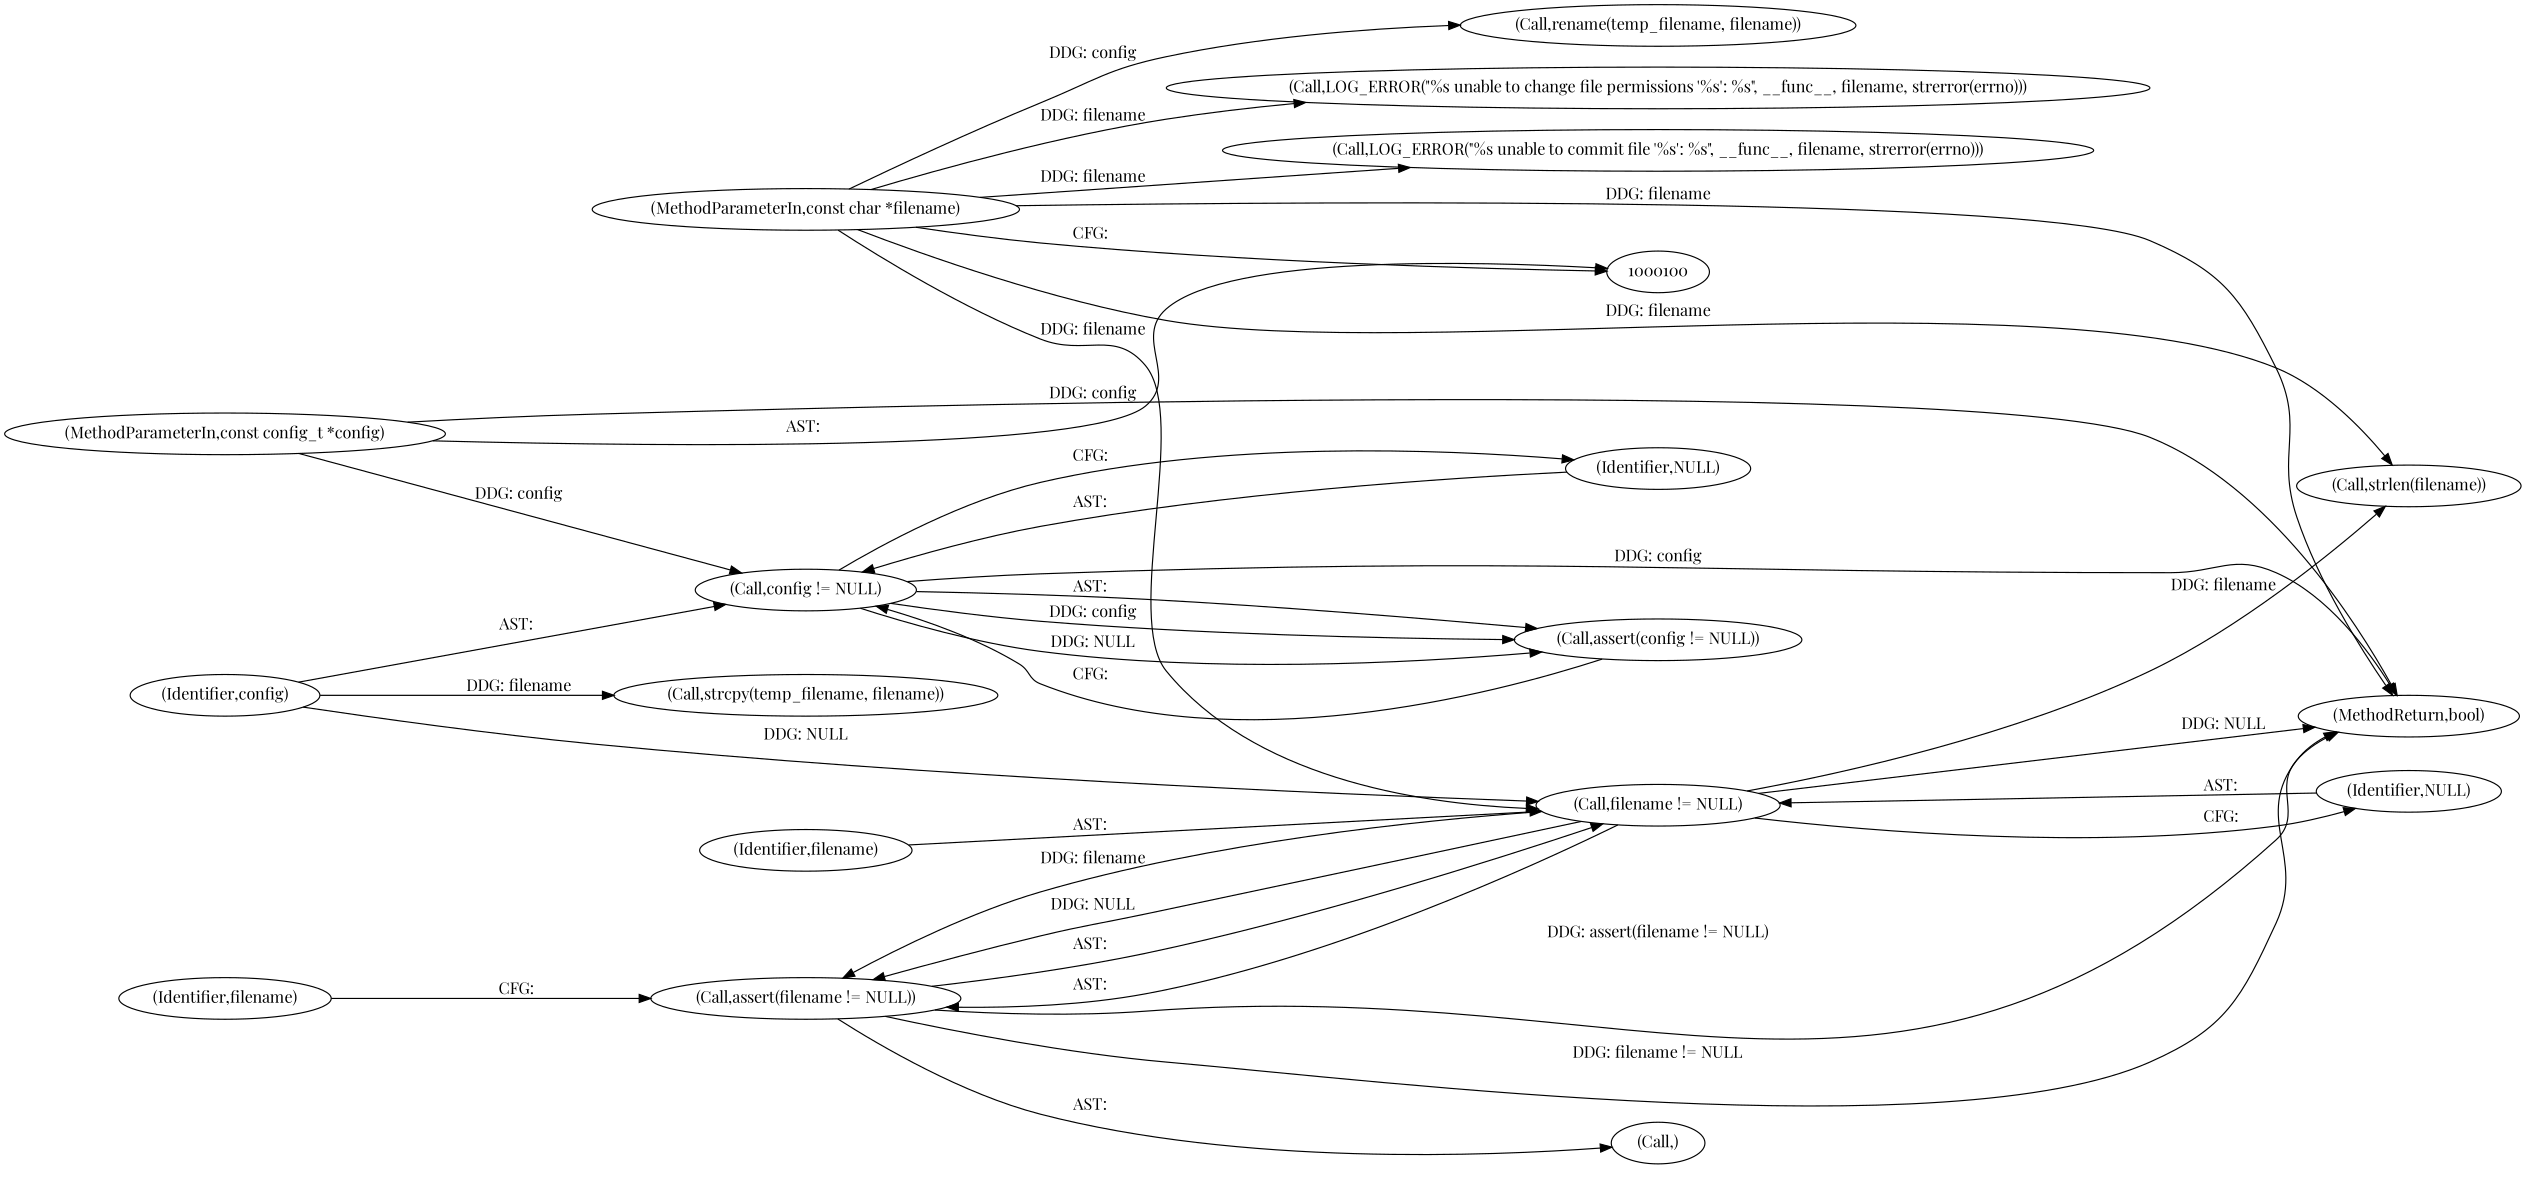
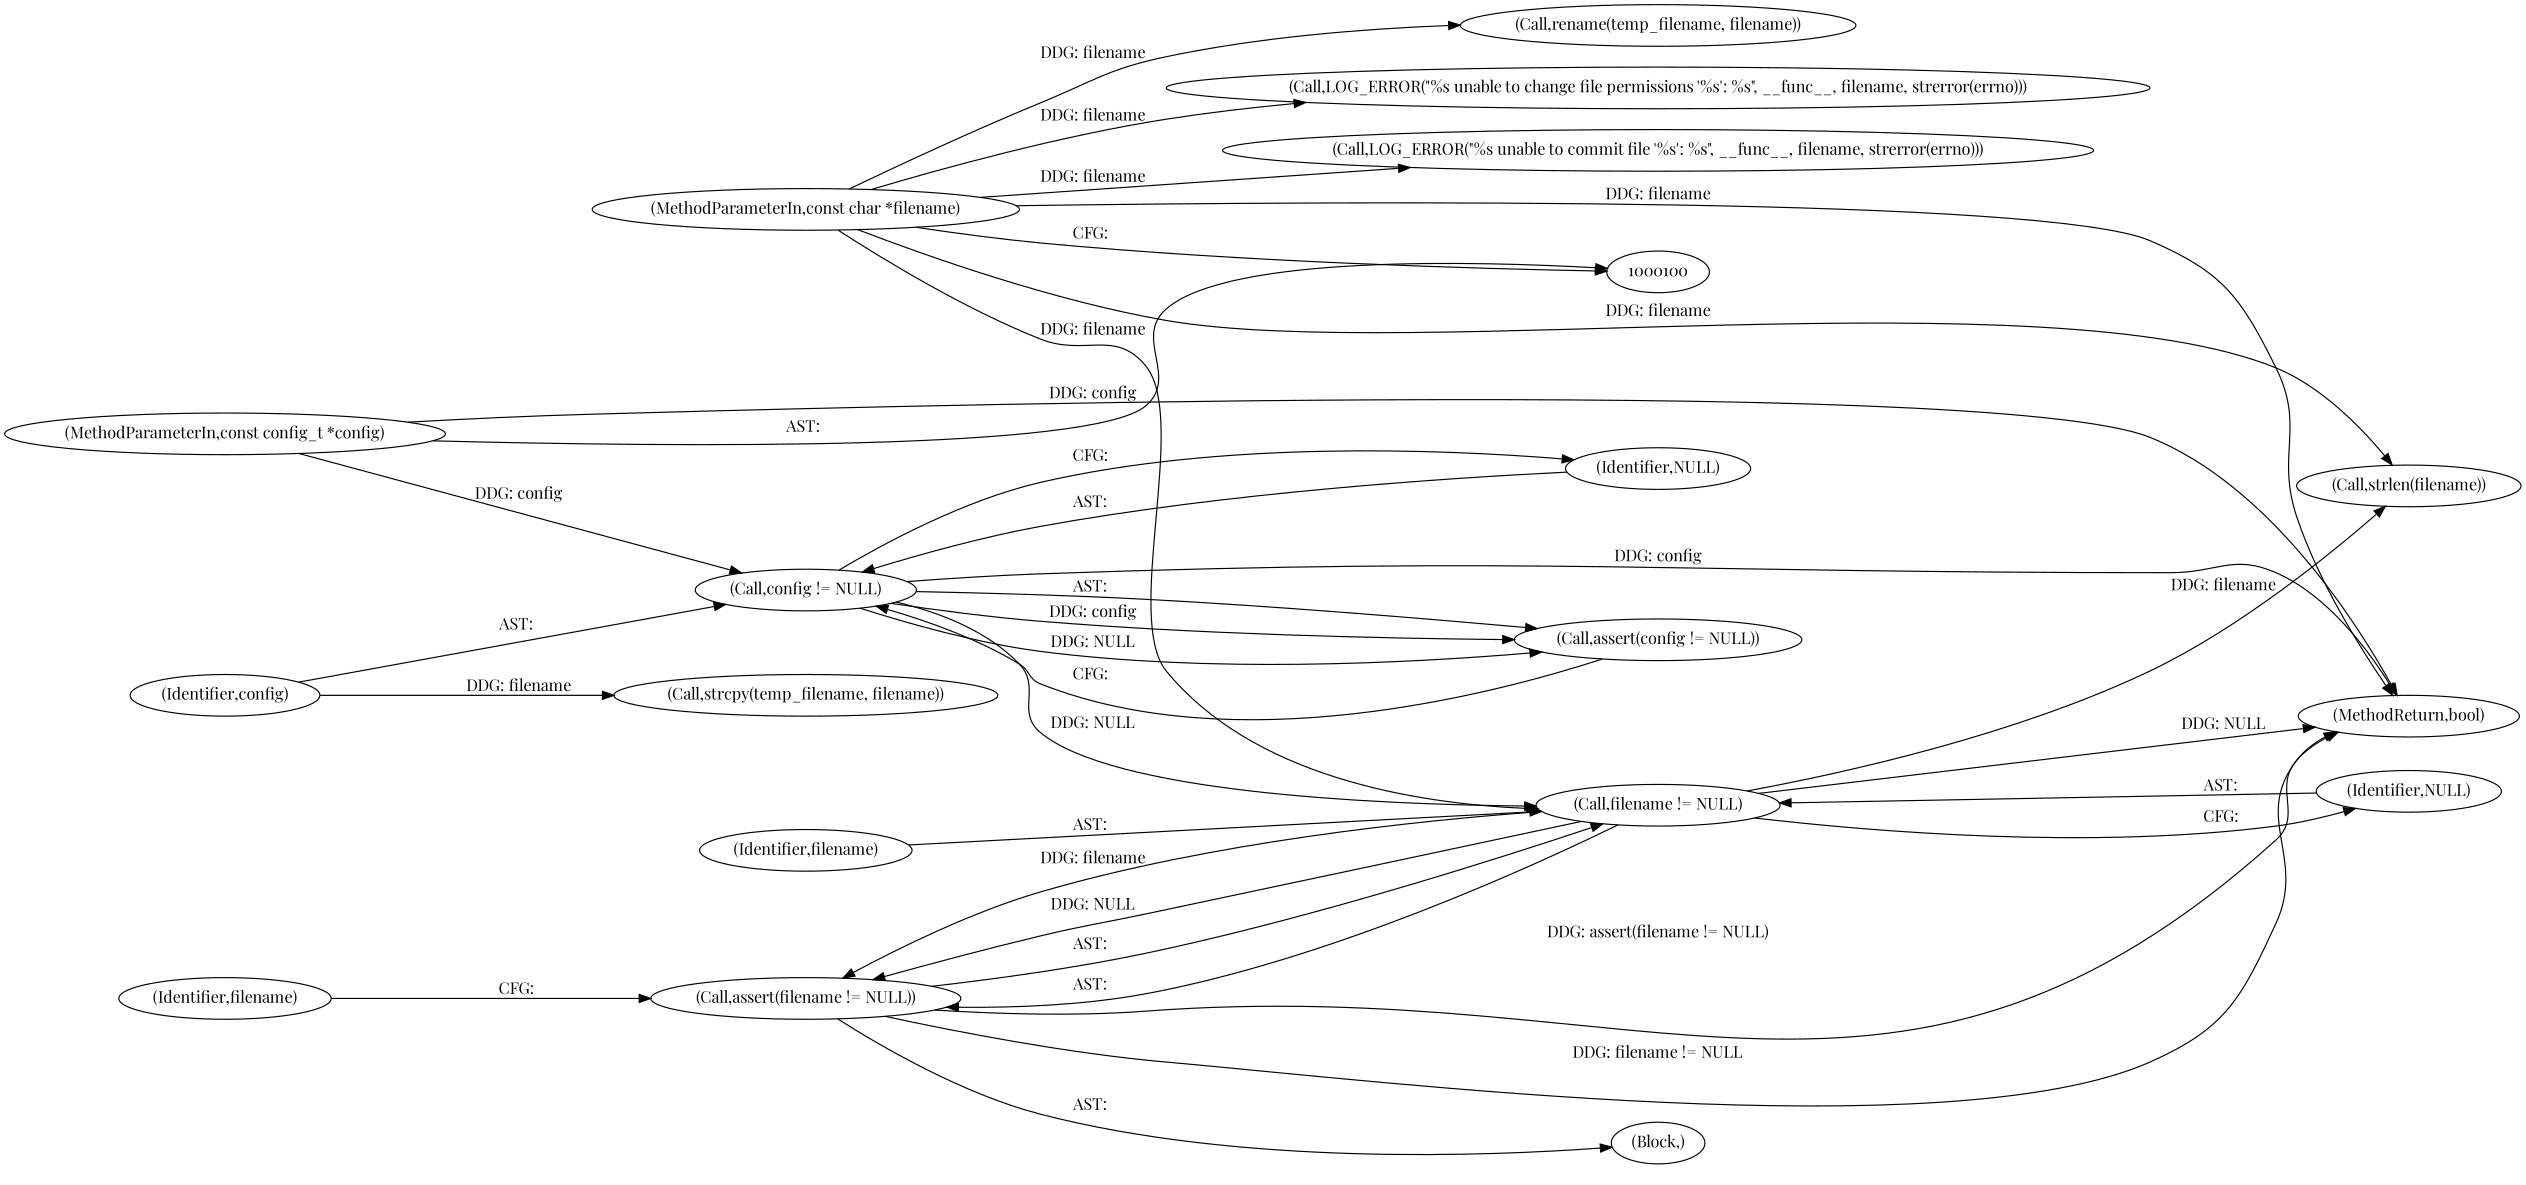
(1093, 54) -> (1093, 54)
(913, 770) -> (1172, 779)
(1658, 1143) -> (1658, 1143)
